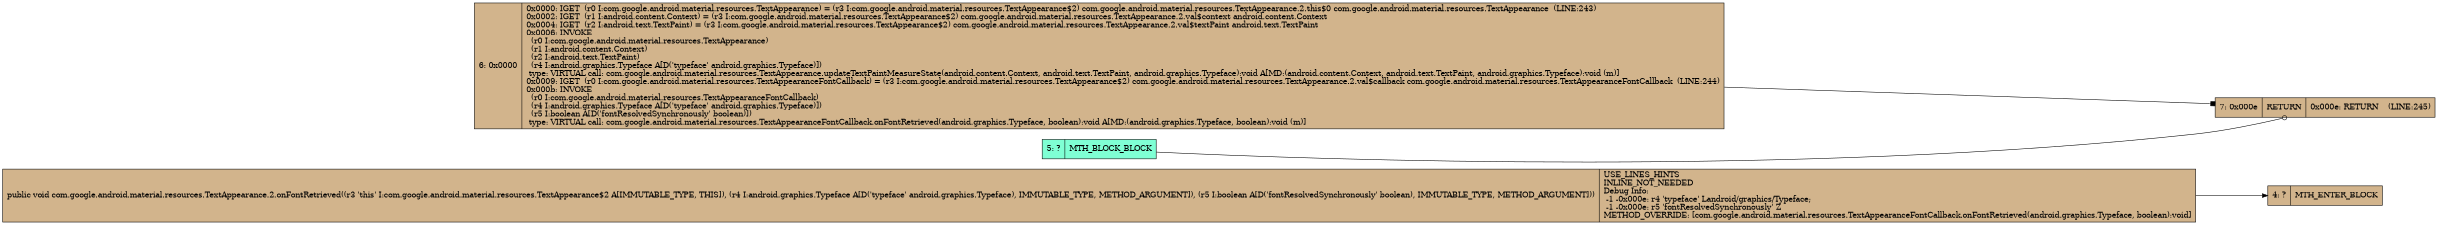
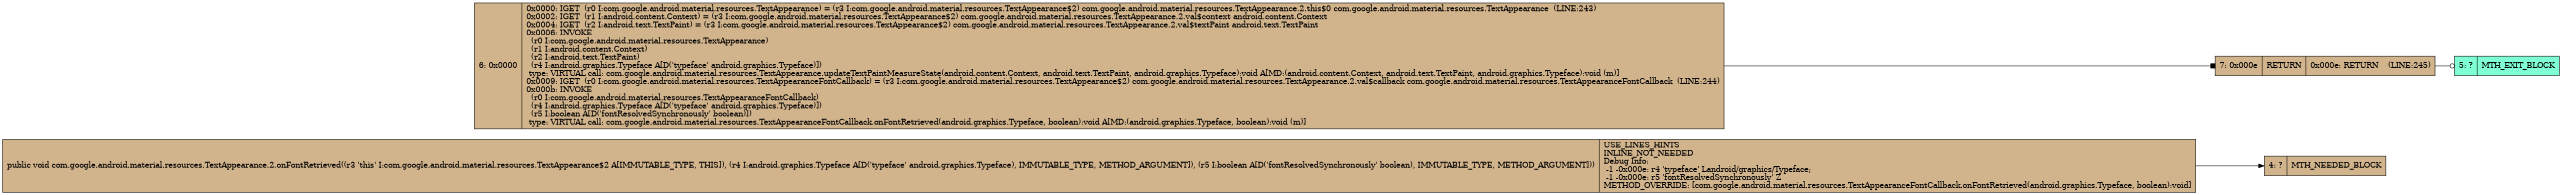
(1111, 149) -> (2518, 66)
(1720, 161) -> (2443, 66)
(2336, 195) -> (2336, 166)
